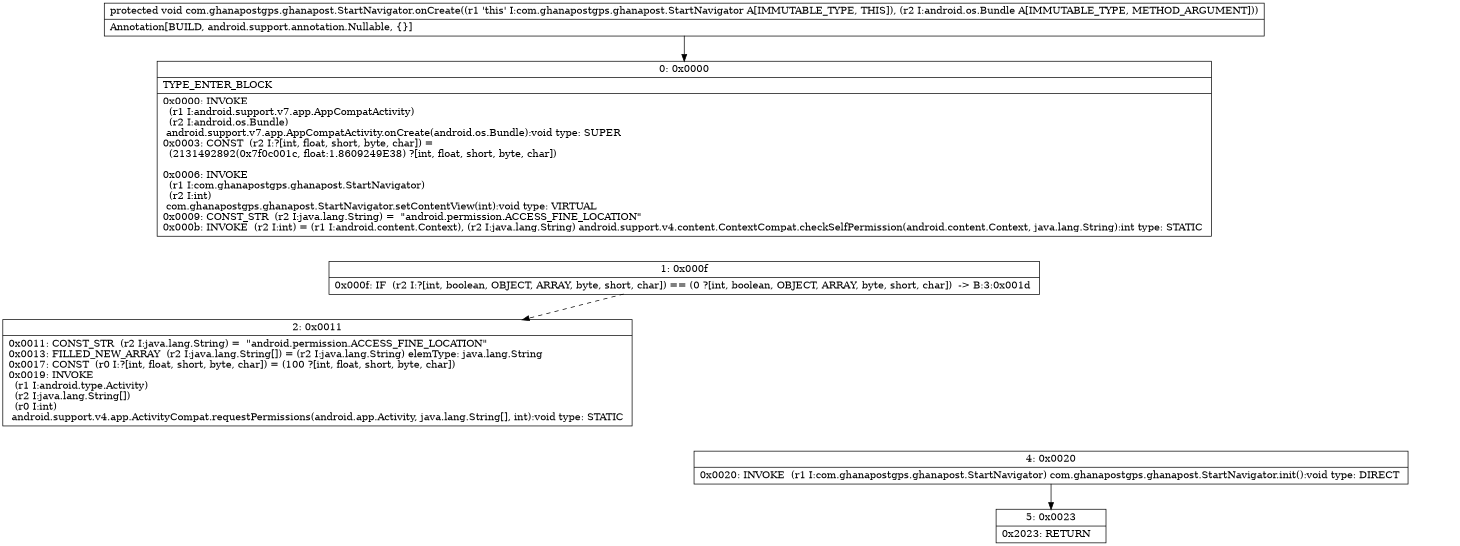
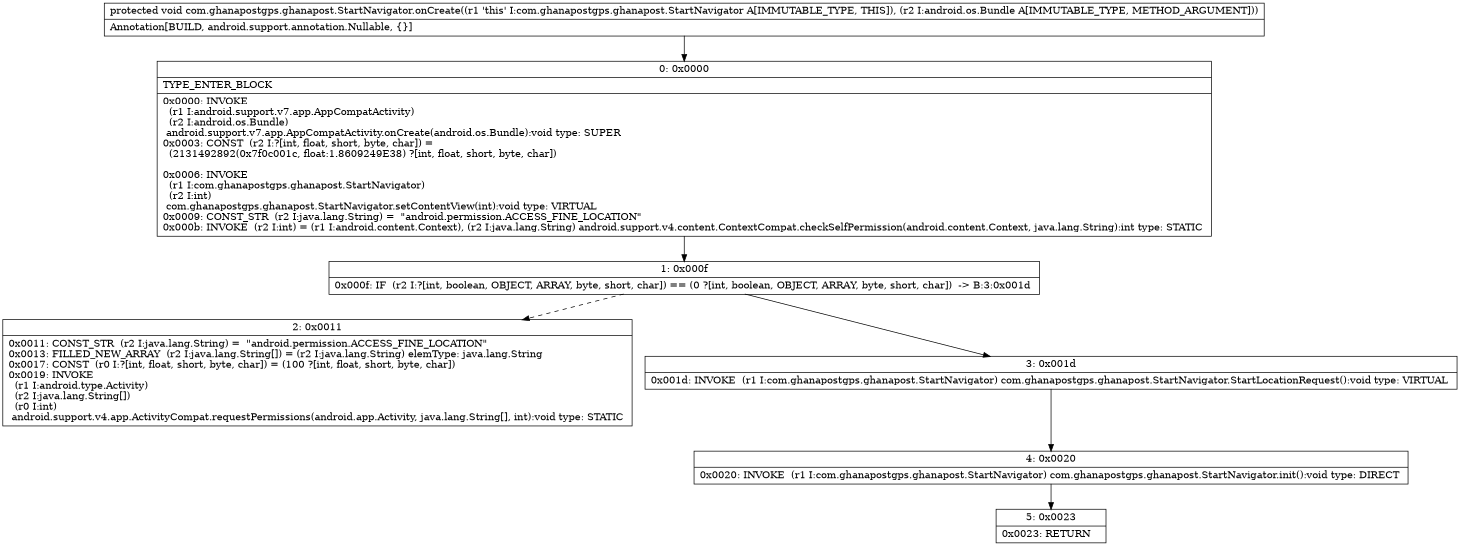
none -> (684, 245)
none -> (1051, 373)
(1051, 534) -> (1051, 534)
